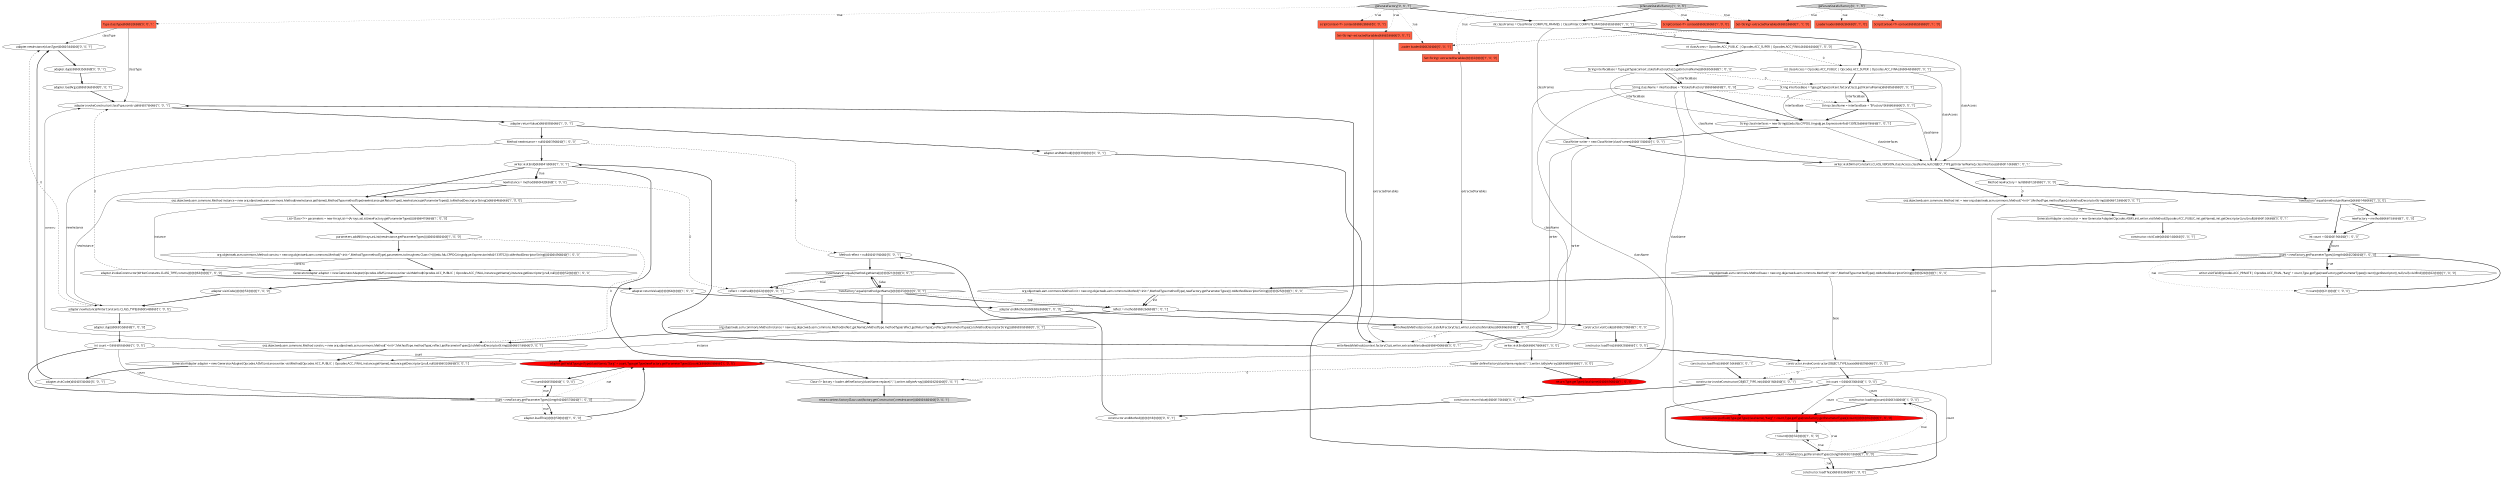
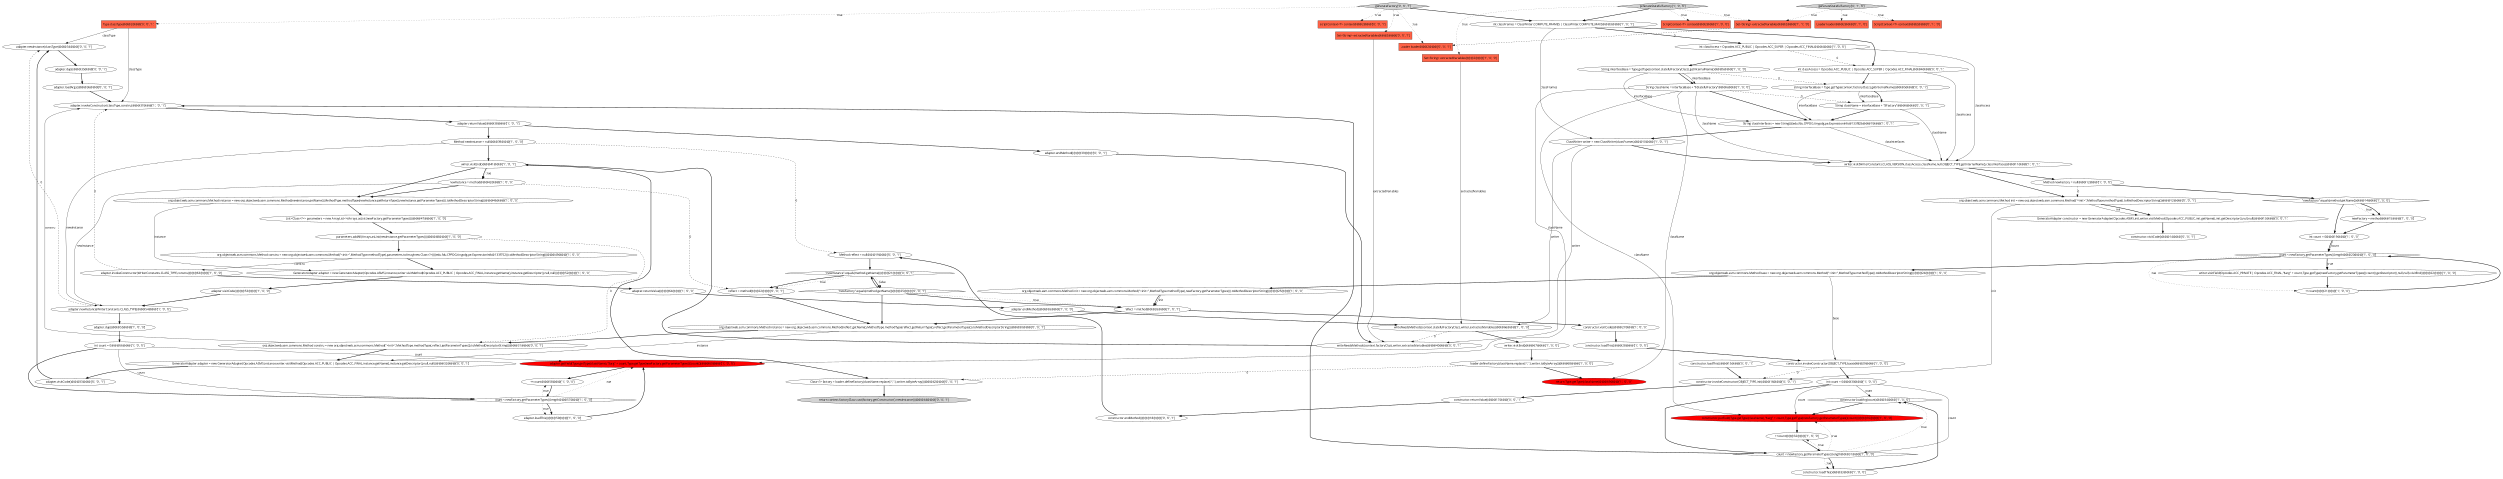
(1884, 400) -> (1875, 400)
